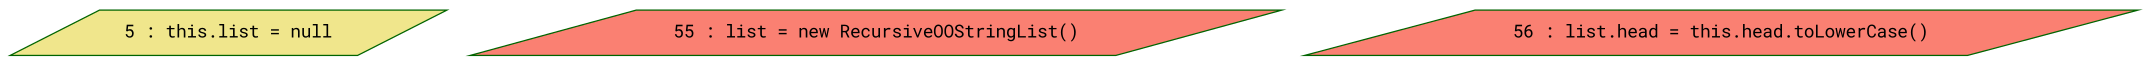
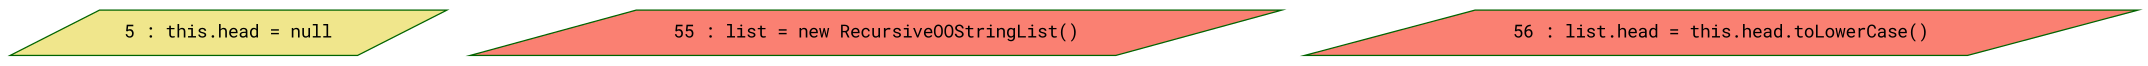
(229, 33) -> (229, 33)
